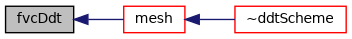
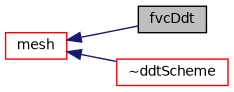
(106, 19) -> (110, 32)
